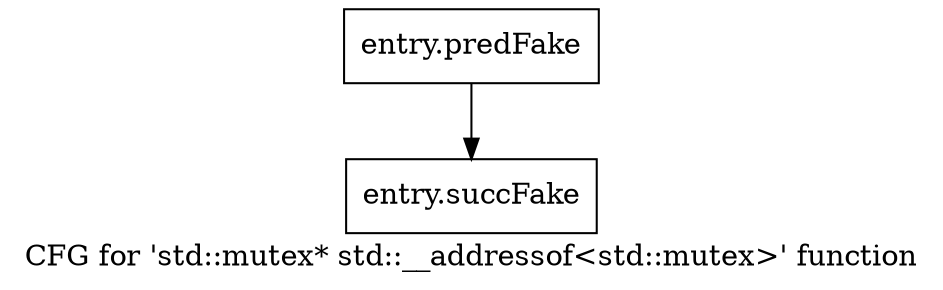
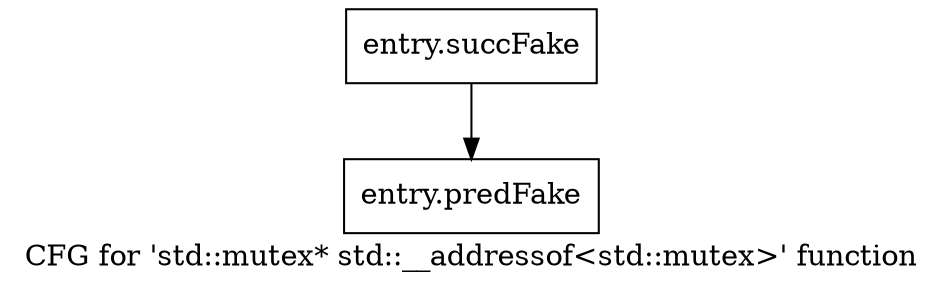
(471, 111) -> (471, 111)
